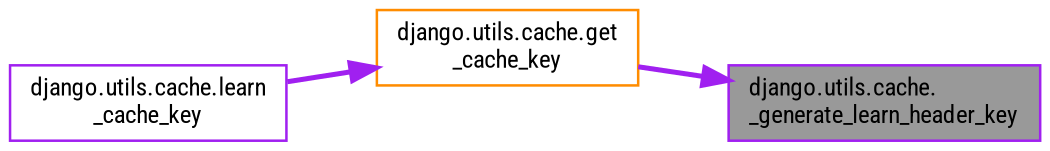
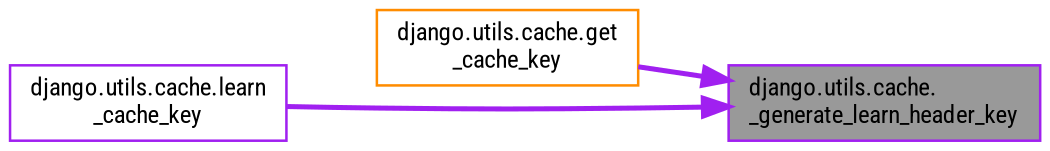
(319, 77) -> (495, 109)
